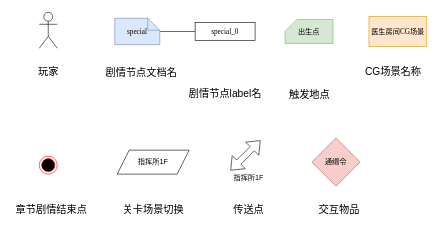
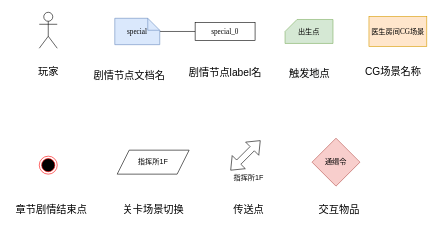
(141, 74) -> (129, 77)
(225, 95) -> (225, 74)
(309, 95) -> (309, 74)
